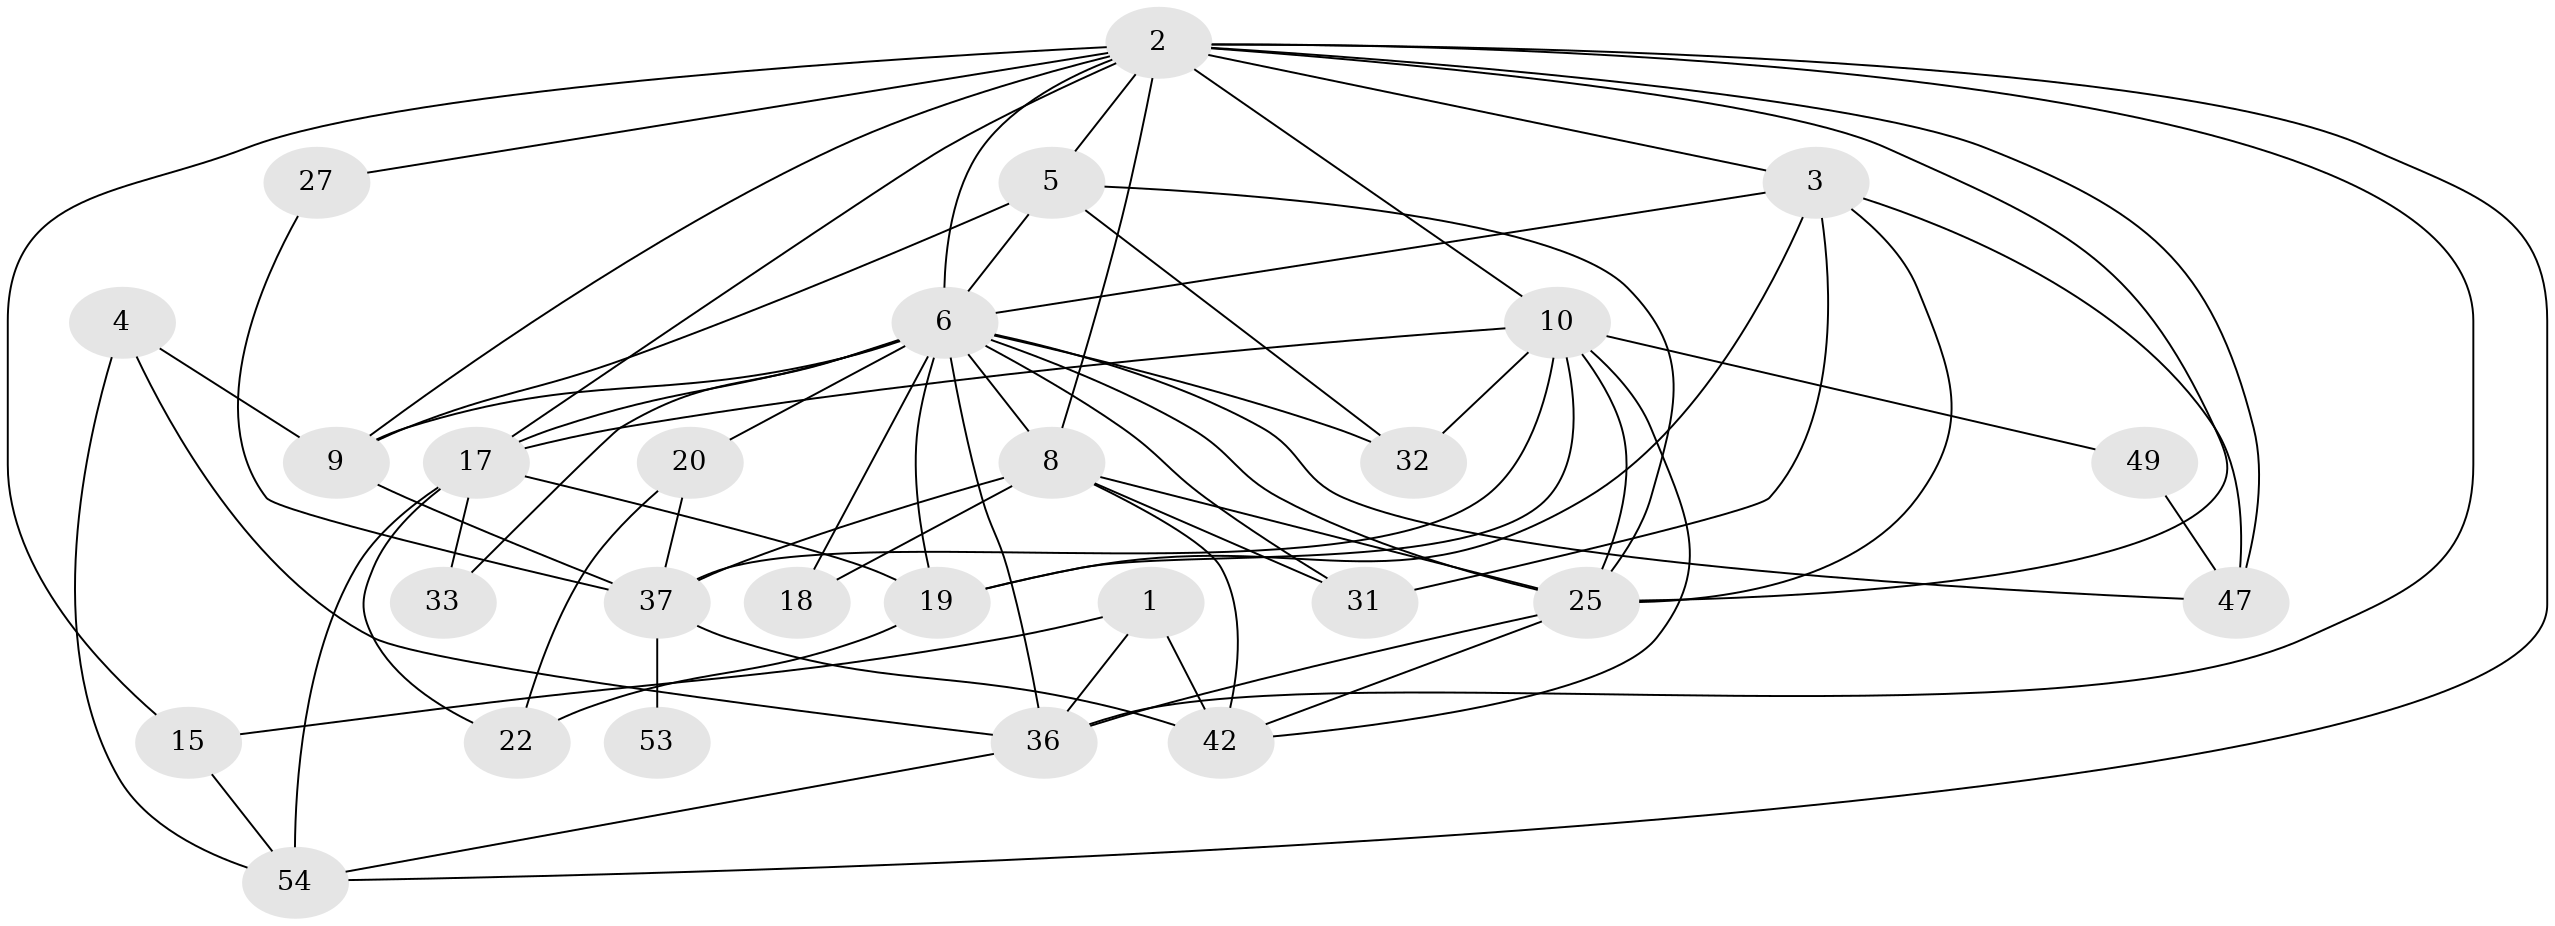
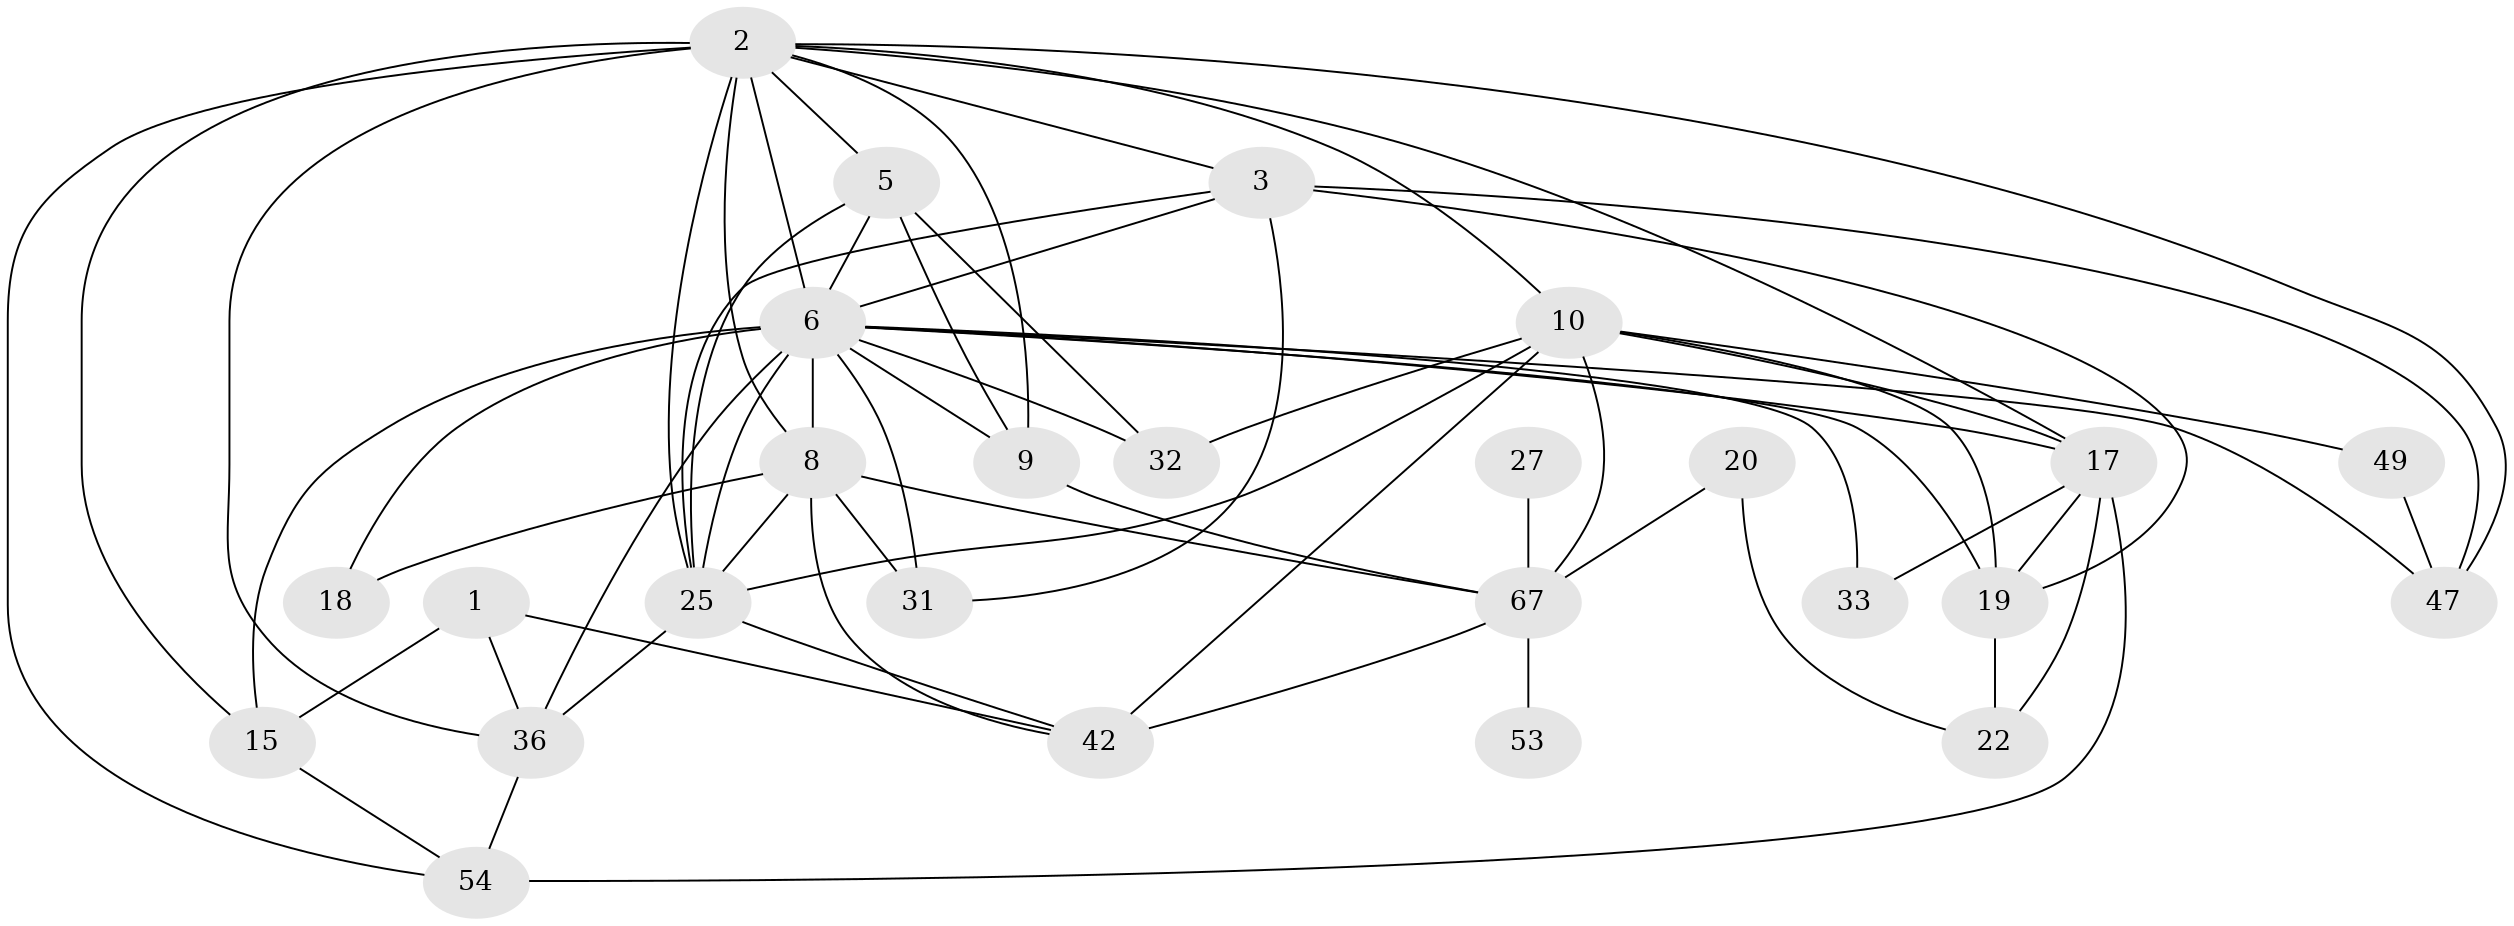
(738, 113) -> none
(122, 323) -> none
(835, 383) -> (413, 414)
(657, 603) -> (1528, 603)
